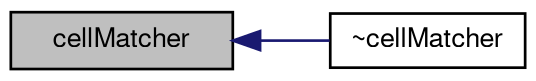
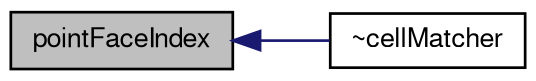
(122, 41) -> (122, 41)
